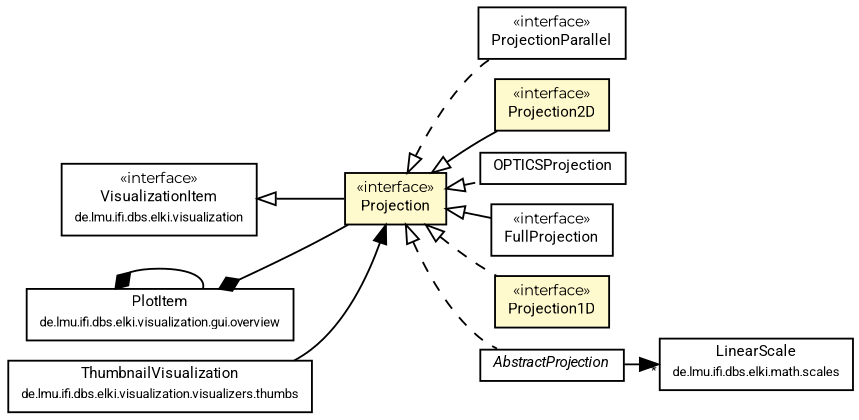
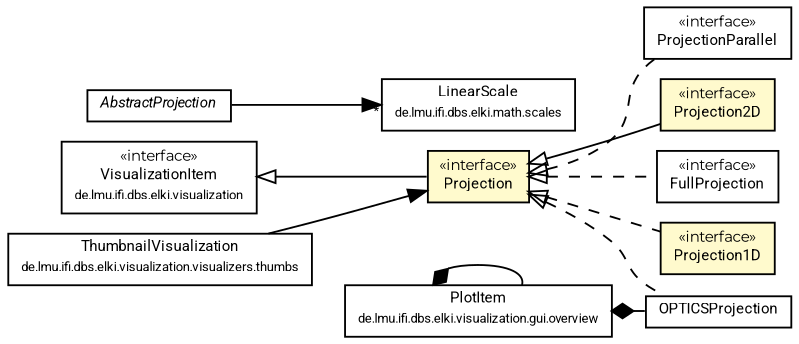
(478, 215) -> (602, 177)
(295, 253) -> (639, 311)
(447, 302) -> none
